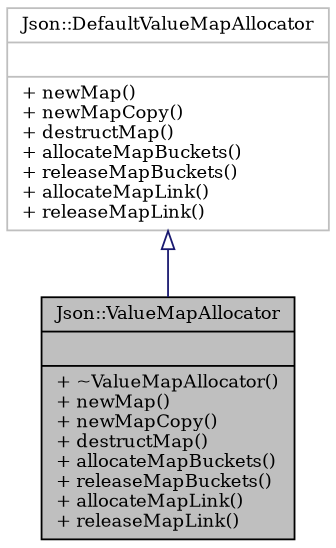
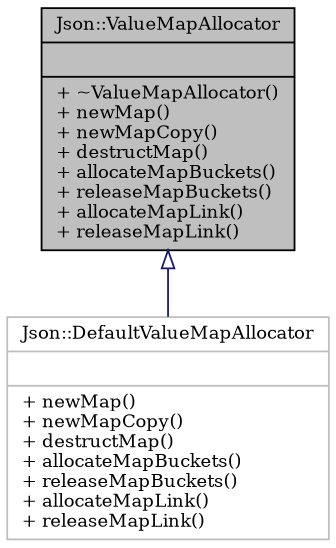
(168, 273) -> (168, 293)
